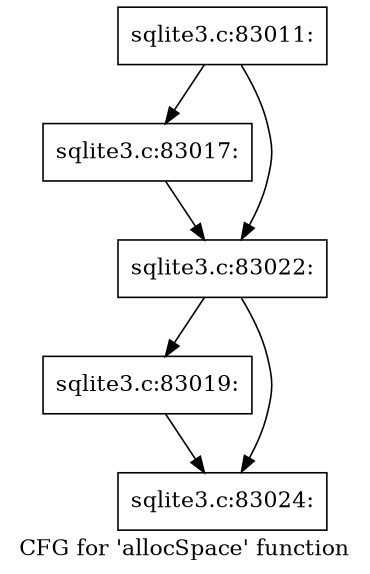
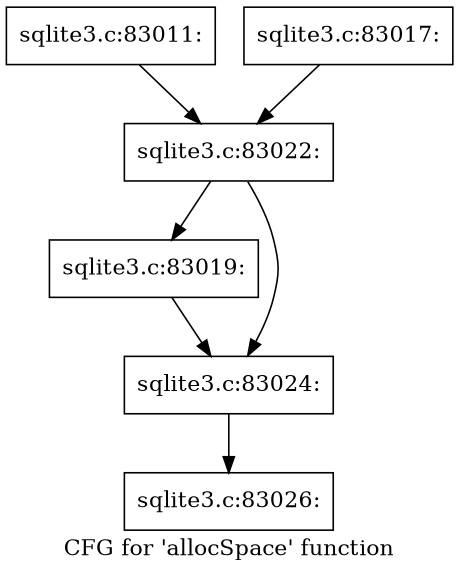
(189, 87) -> none
none -> (229, 501)
